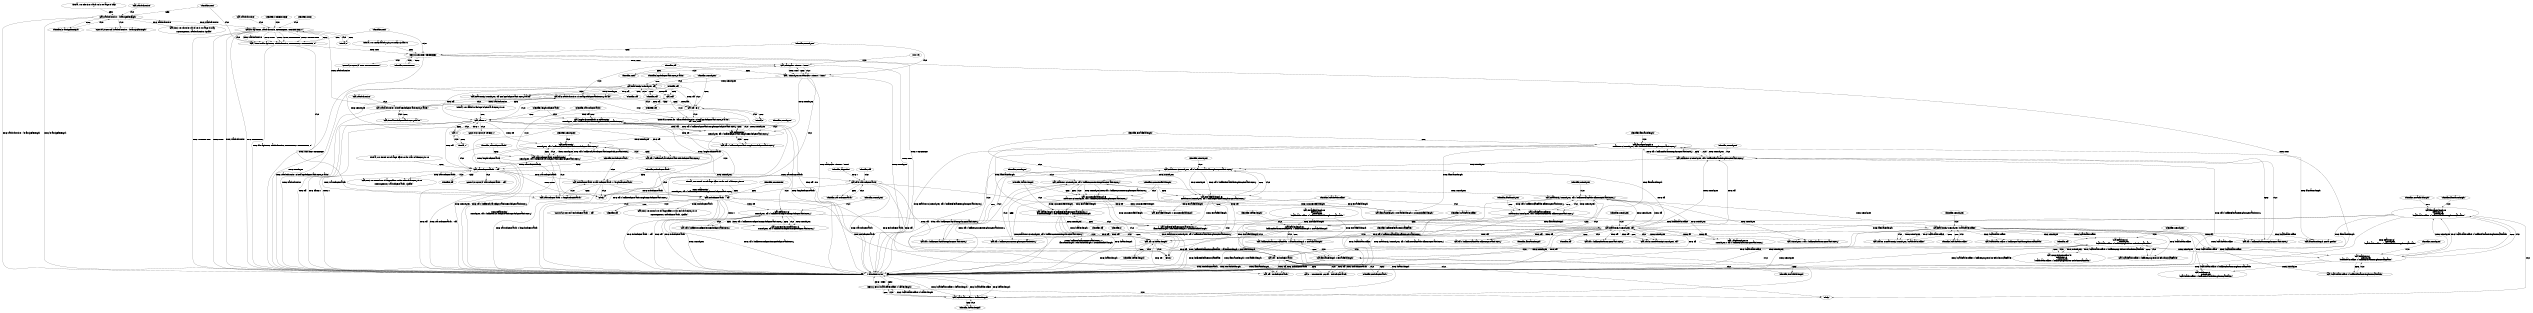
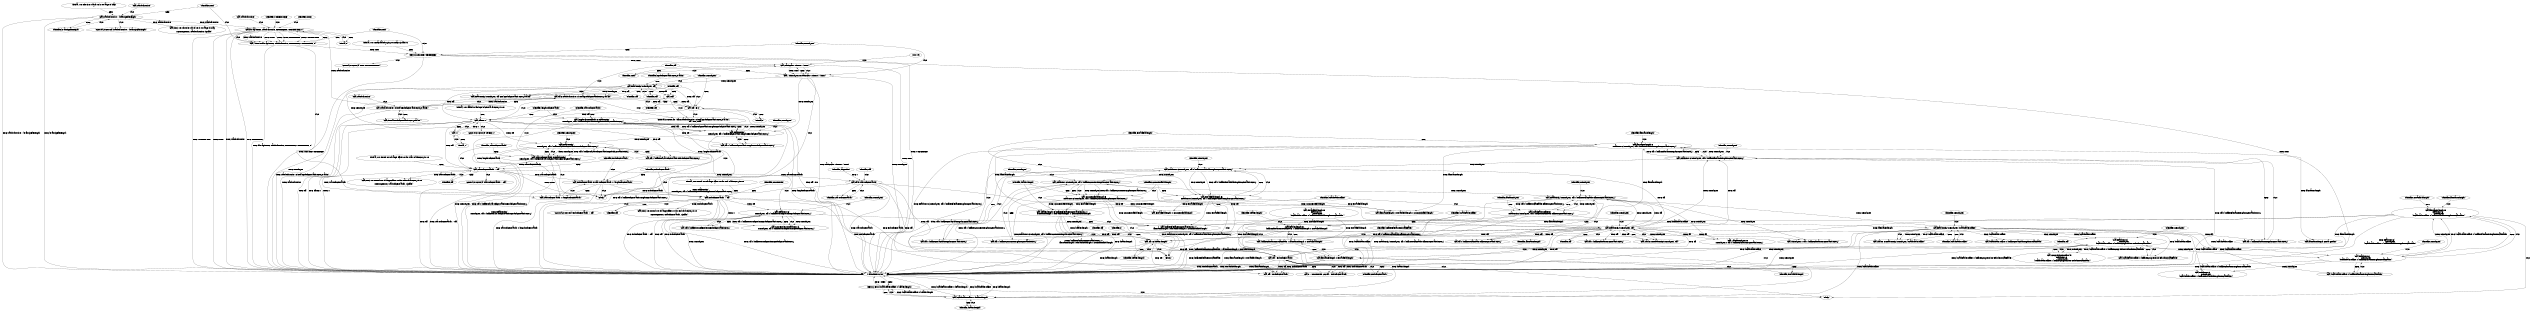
(405, 66) -> none
(685, 102) -> (685, 102)
(2205, 233) -> (1456, 297)
